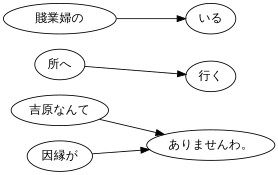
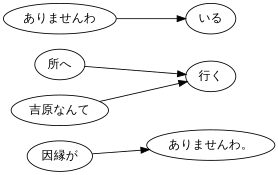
(60, 19) -> (60, 19)
(128, 126) -> (139, 92)
